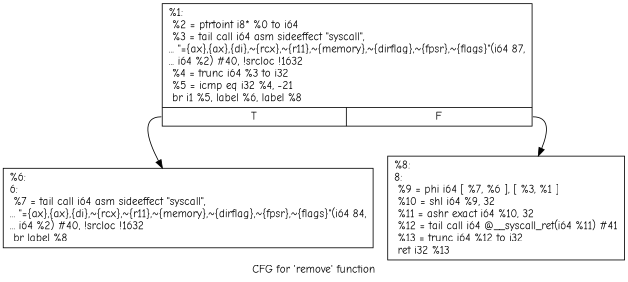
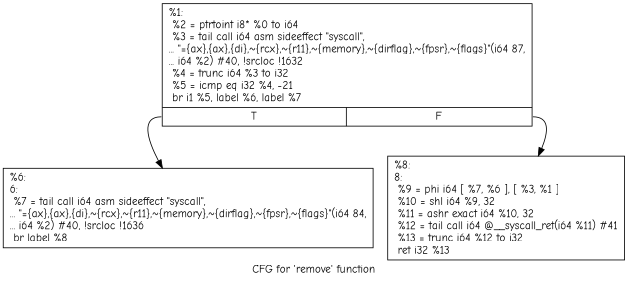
(236, 98) -> (235, 98)
(77, 226) -> (77, 226)
